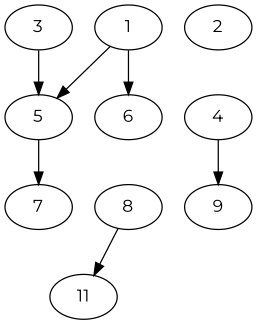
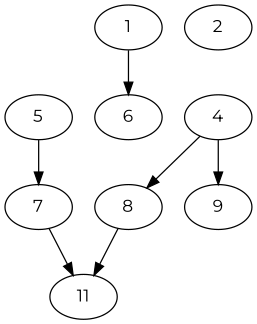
(39, 27) -> none
(88, 68) -> none
none -> (178, 158)
none -> (58, 246)
